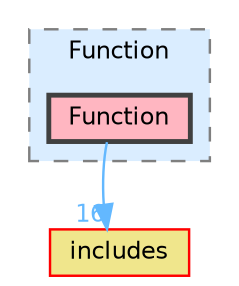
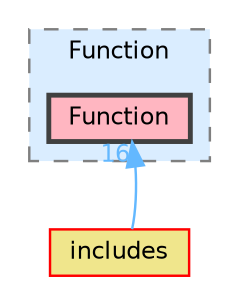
(103, 176) -> (136, 198)
